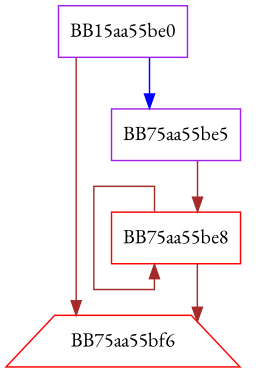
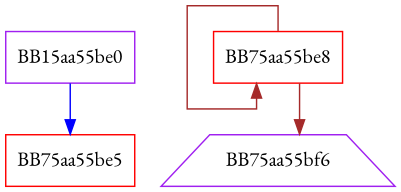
(176, 135) -> (70, 161)
(76, 179) -> none
(198, 179) -> none
(123, 341) -> (278, 161)
